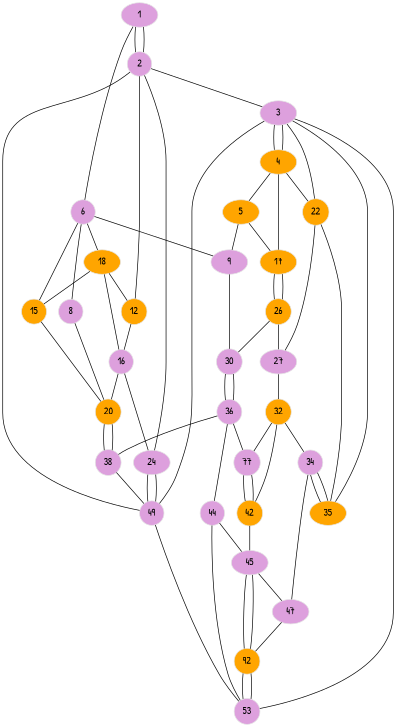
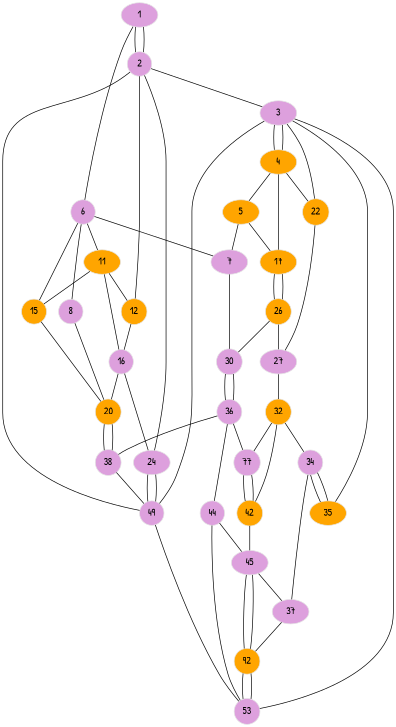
(102, 262) -> (102, 262)
(229, 262) -> (229, 262)
(342, 362) -> none
(291, 612) -> (291, 612)
